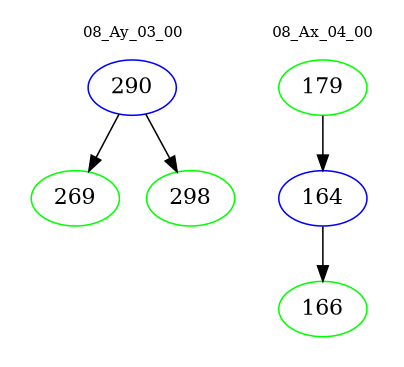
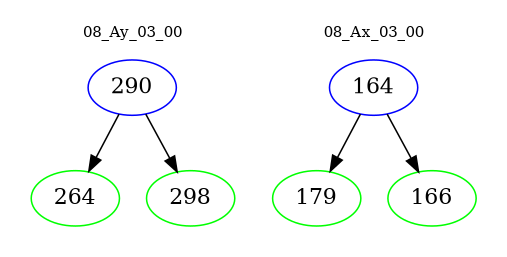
(323, 33) -> (374, 33)
(323, 135) -> (349, 136)
(75, 198) -> (75, 198)
